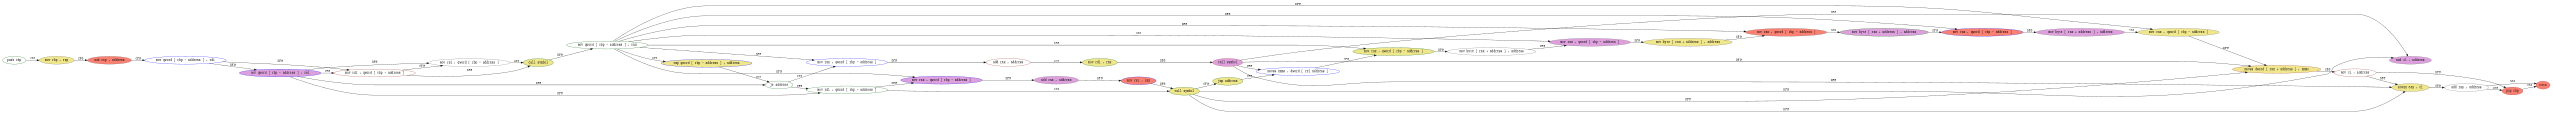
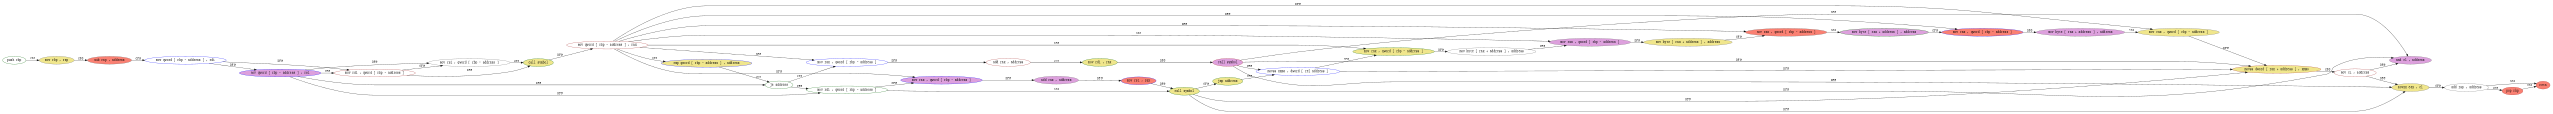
(607, 45) -> (607, 45)
none -> (1785, 70)
(2441, 75) -> (2383, 67)
